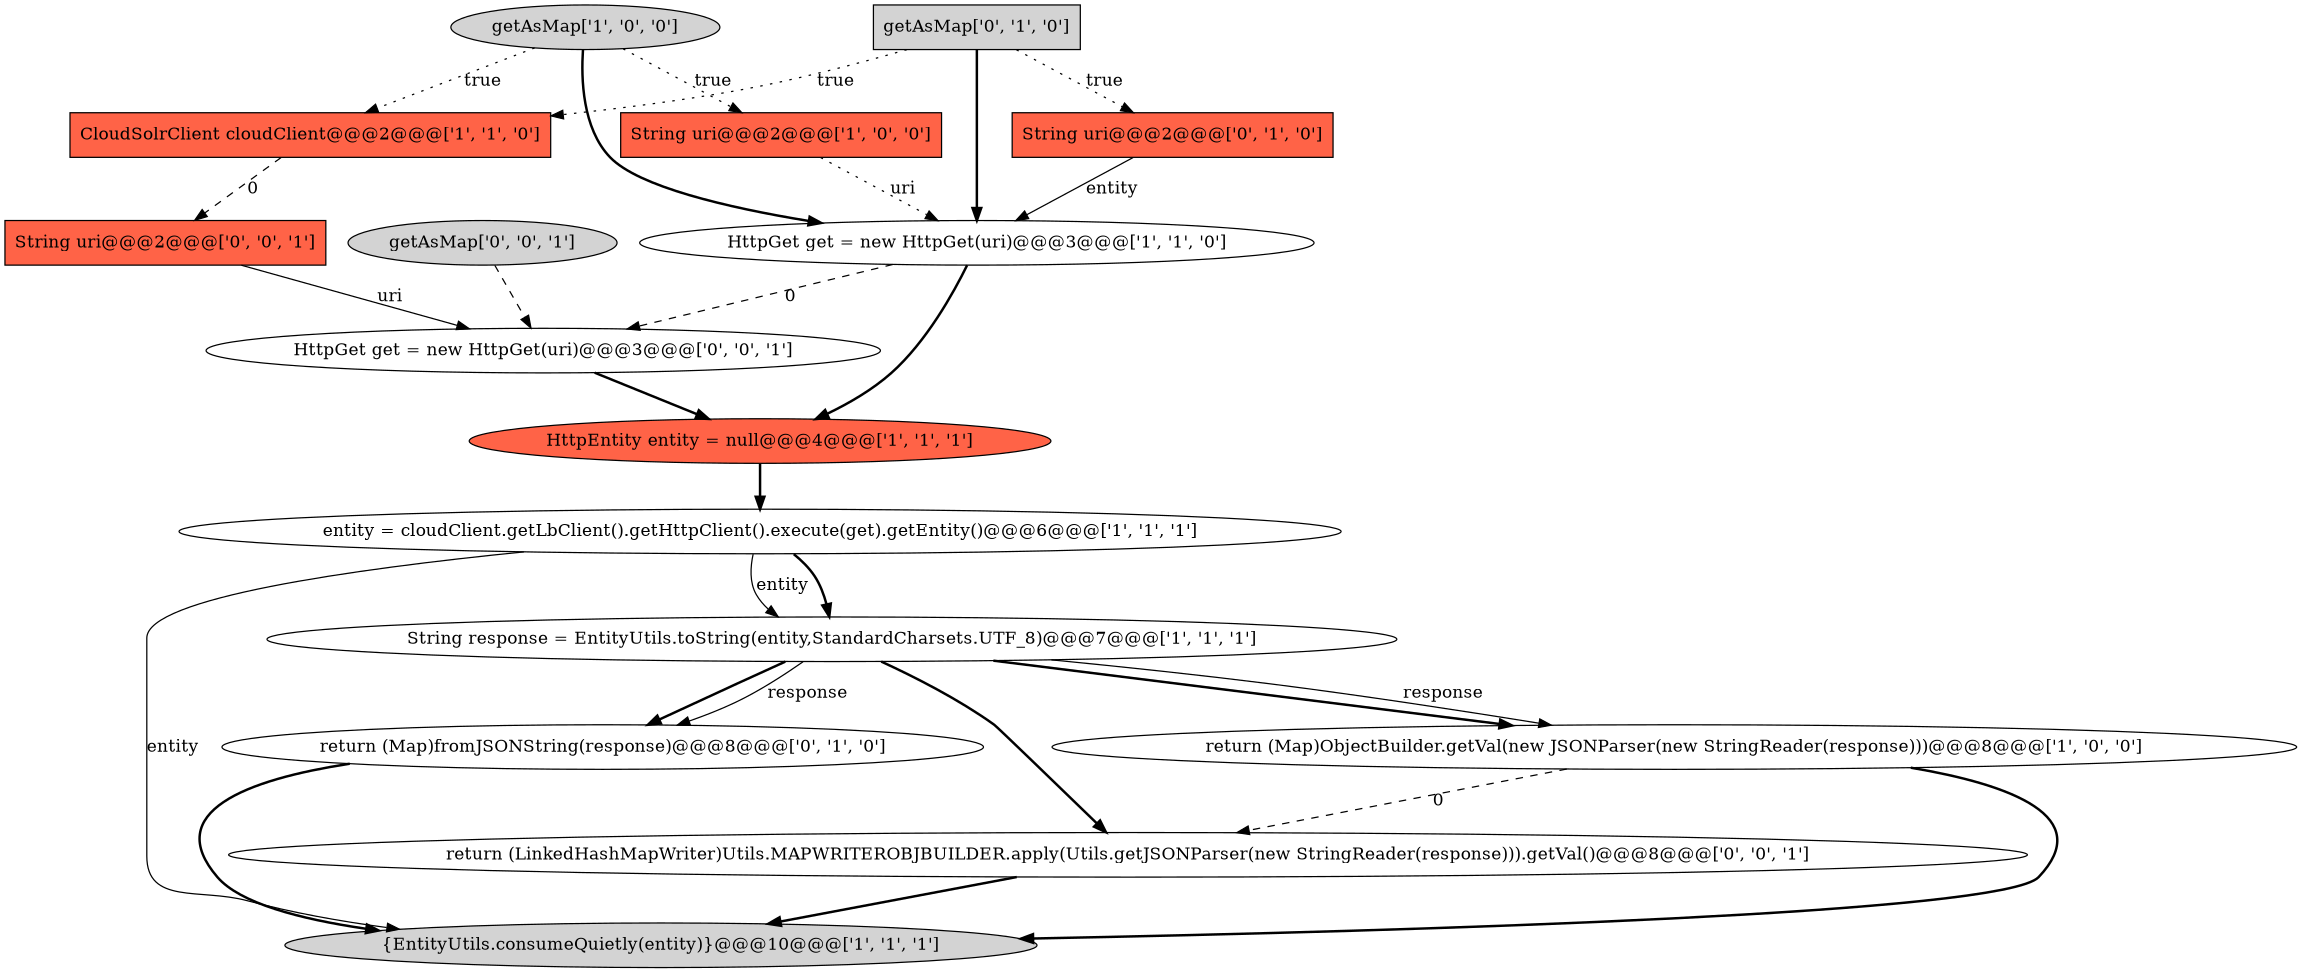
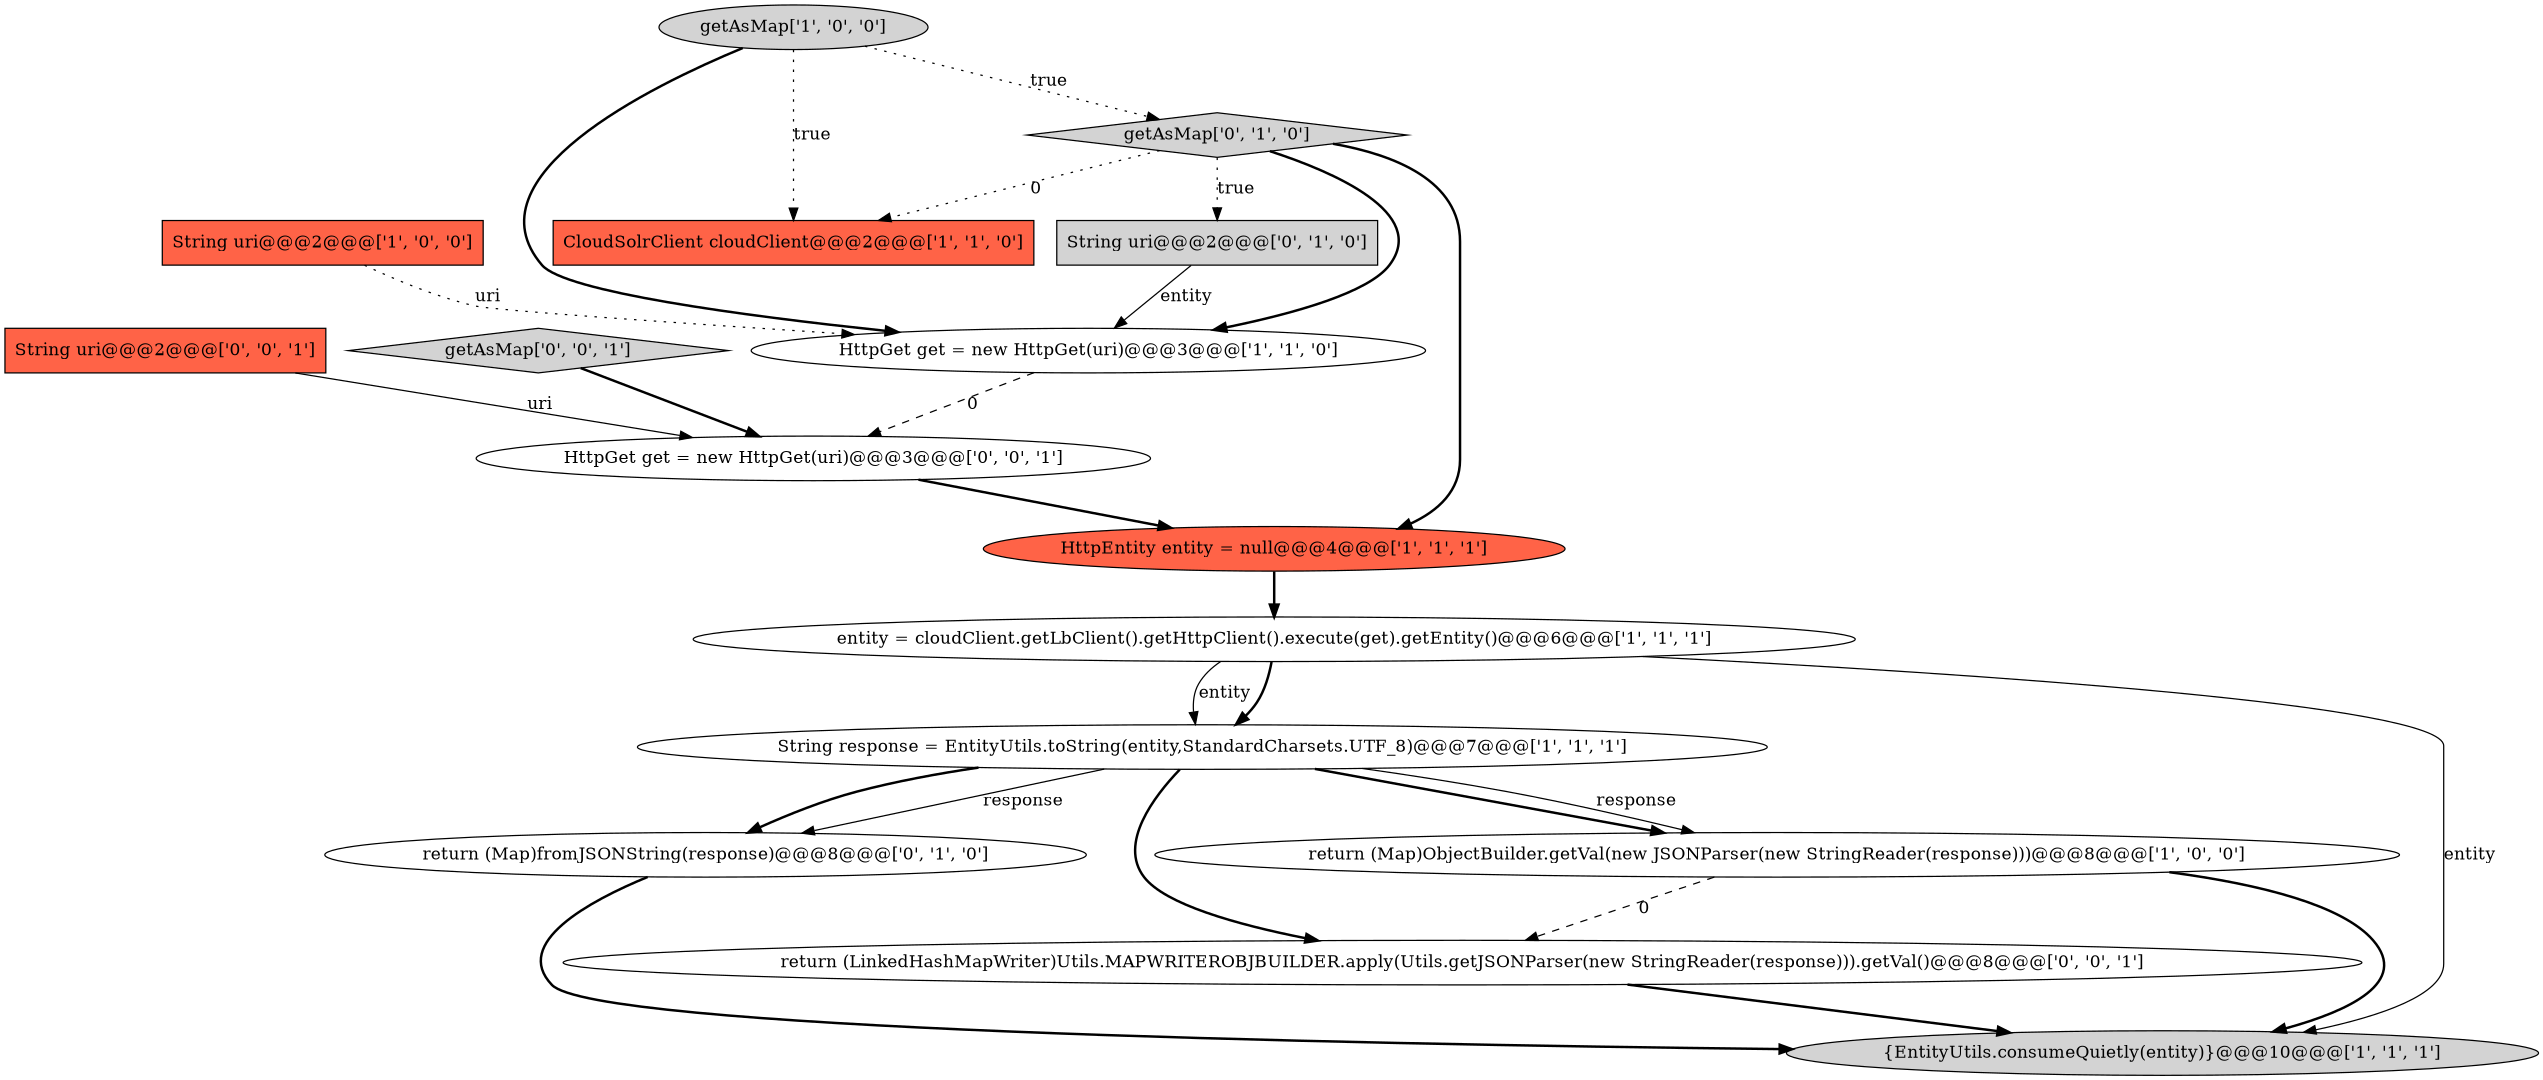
(977, 27) -> (1217, 135)
(677, 78) -> (1006, 81)
(836, 81) -> (1036, 189)
(1173, 135) -> (1217, 243)
(243, 185) -> none
(483, 243) -> (538, 351)
(510, 291) -> (664, 400)
(911, 353) -> (1460, 306)
